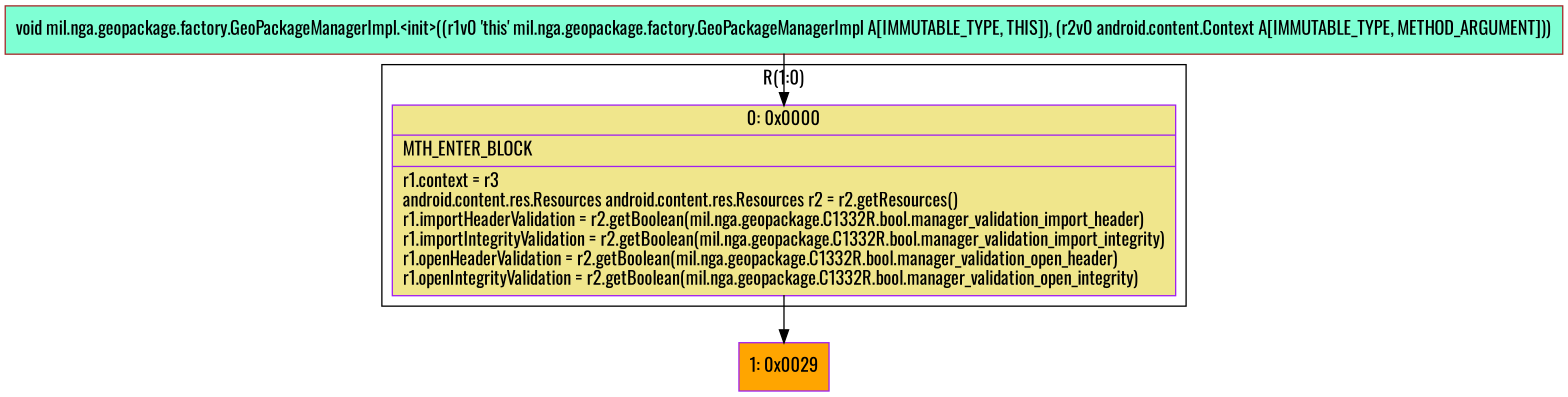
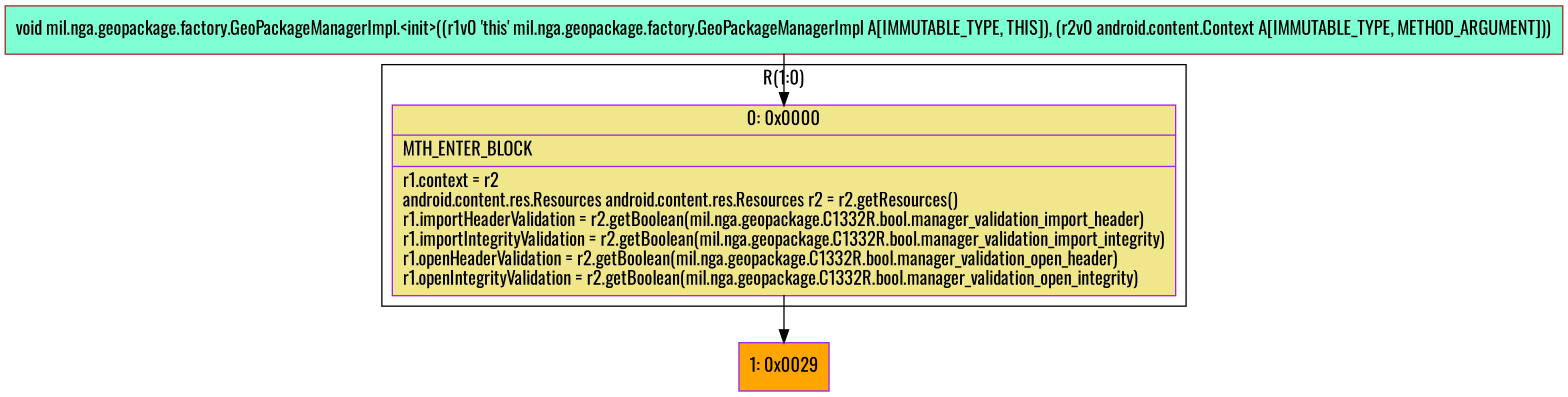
(451, 181) -> (451, 181)
